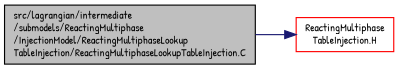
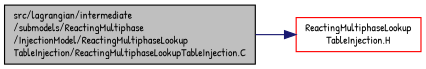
(345, 35) -> (359, 35)
